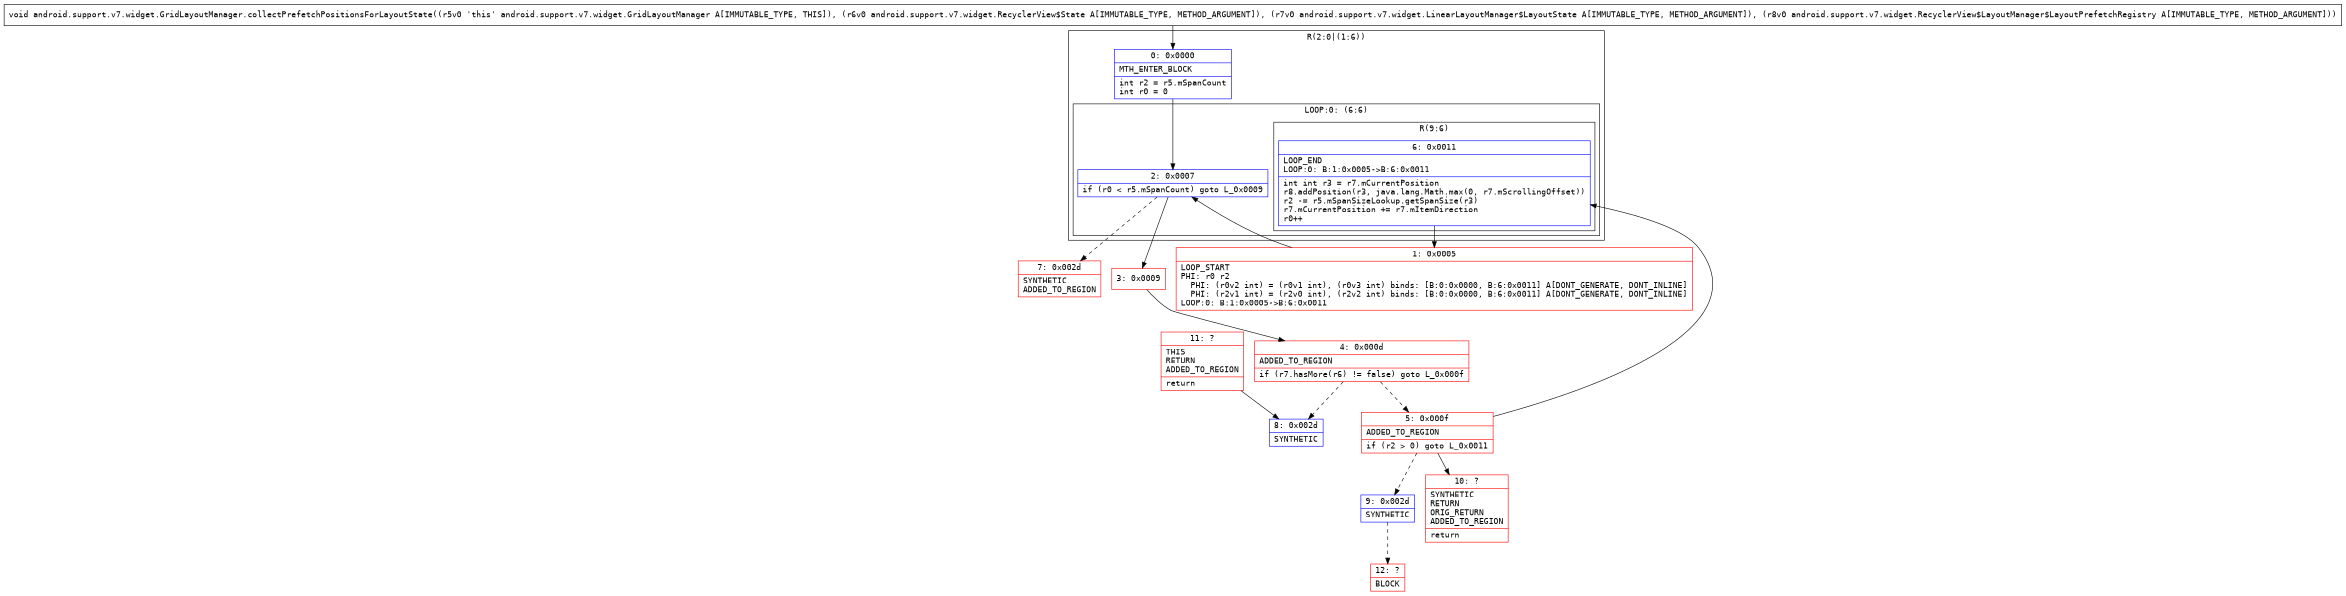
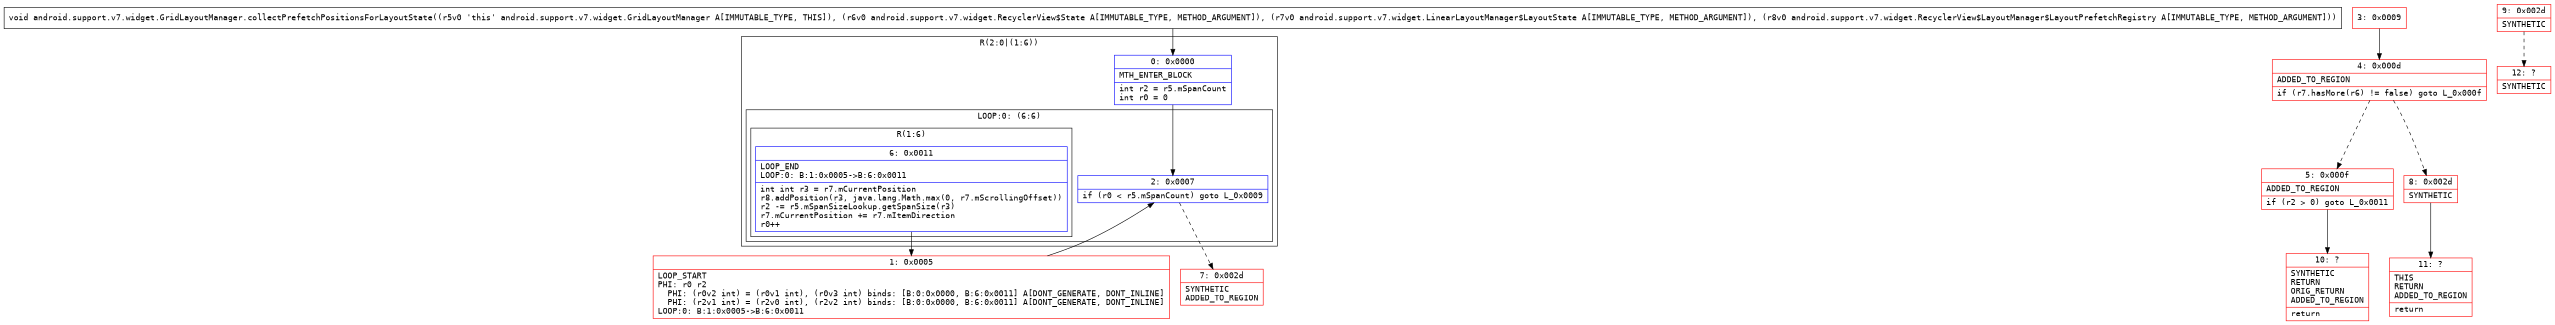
(1434, 129) -> (911, 135)
(1156, 230) -> none
(1684, 333) -> none
(1257, 403) -> (2431, 227)
(1296, 433) -> (2431, 189)
(1407, 471) -> none
(1388, 509) -> (2524, 18)
(1388, 584) -> (2524, 86)
